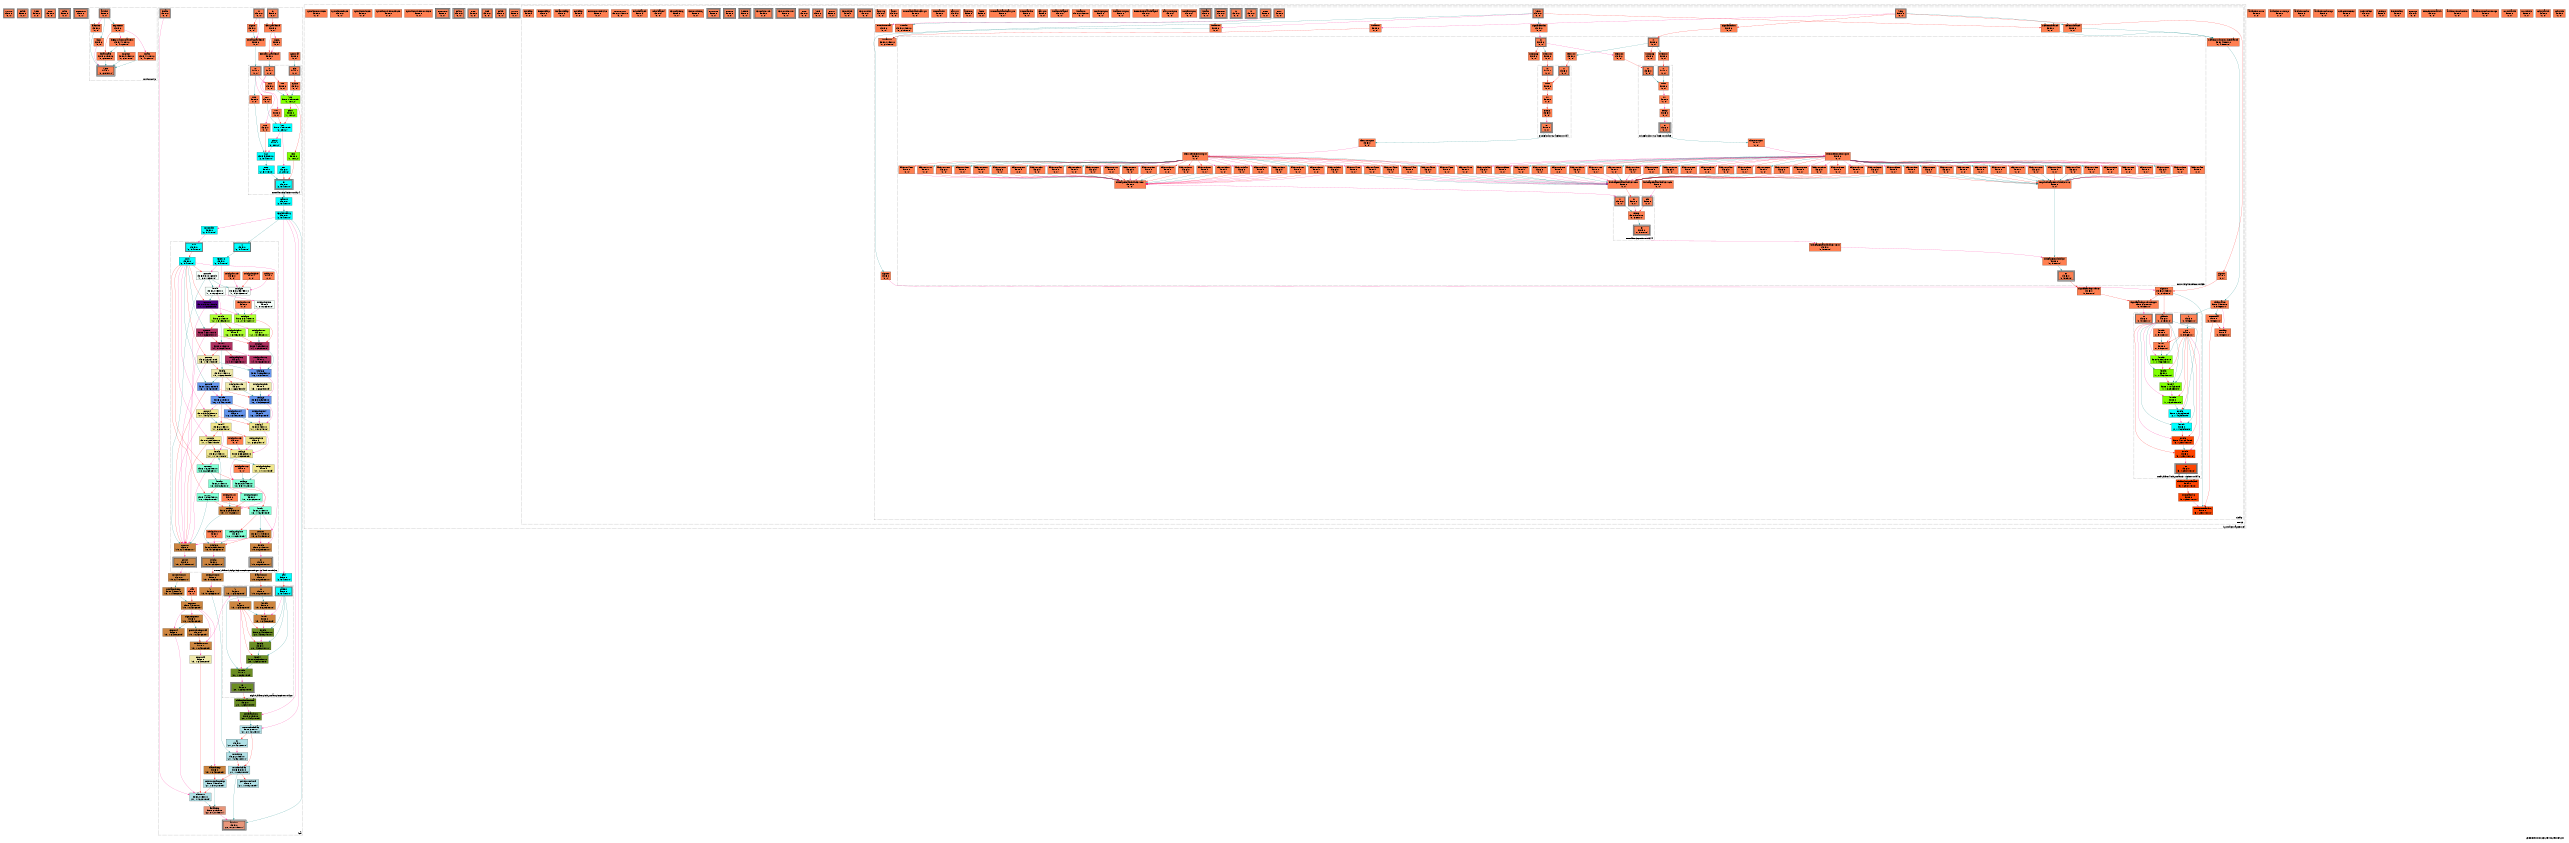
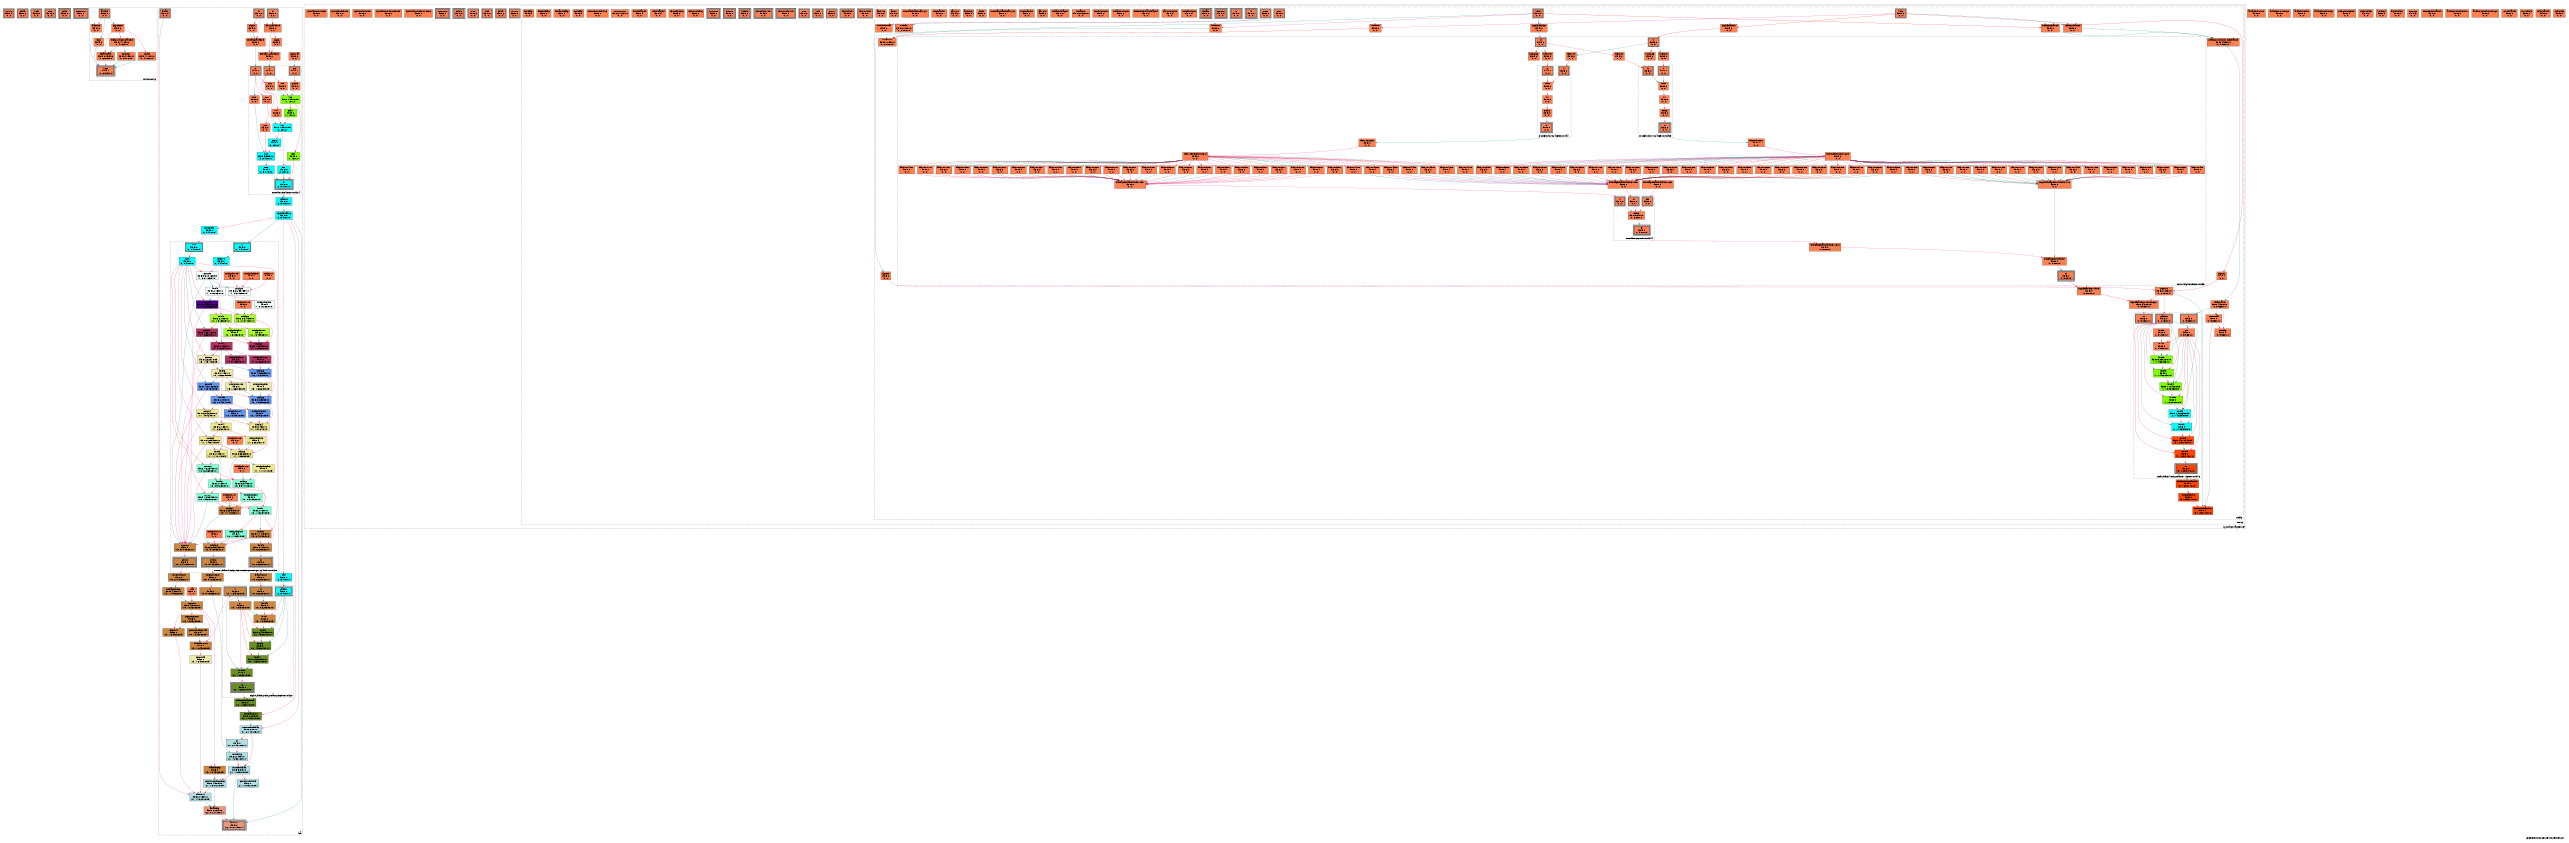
(2149, 339) -> (2149, 340)
(221, 470) -> (221, 468)
